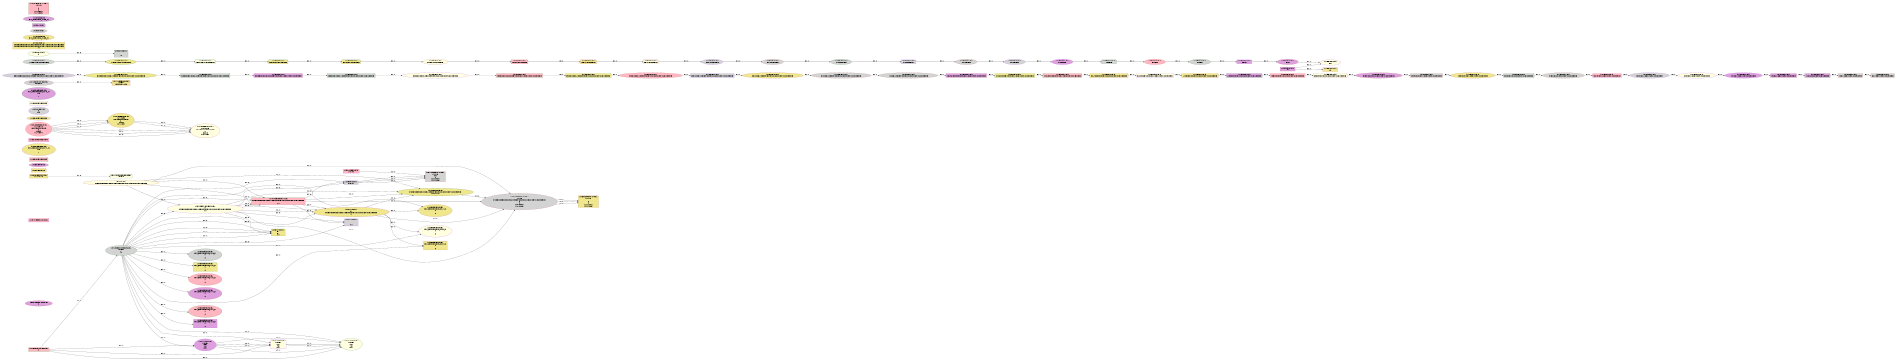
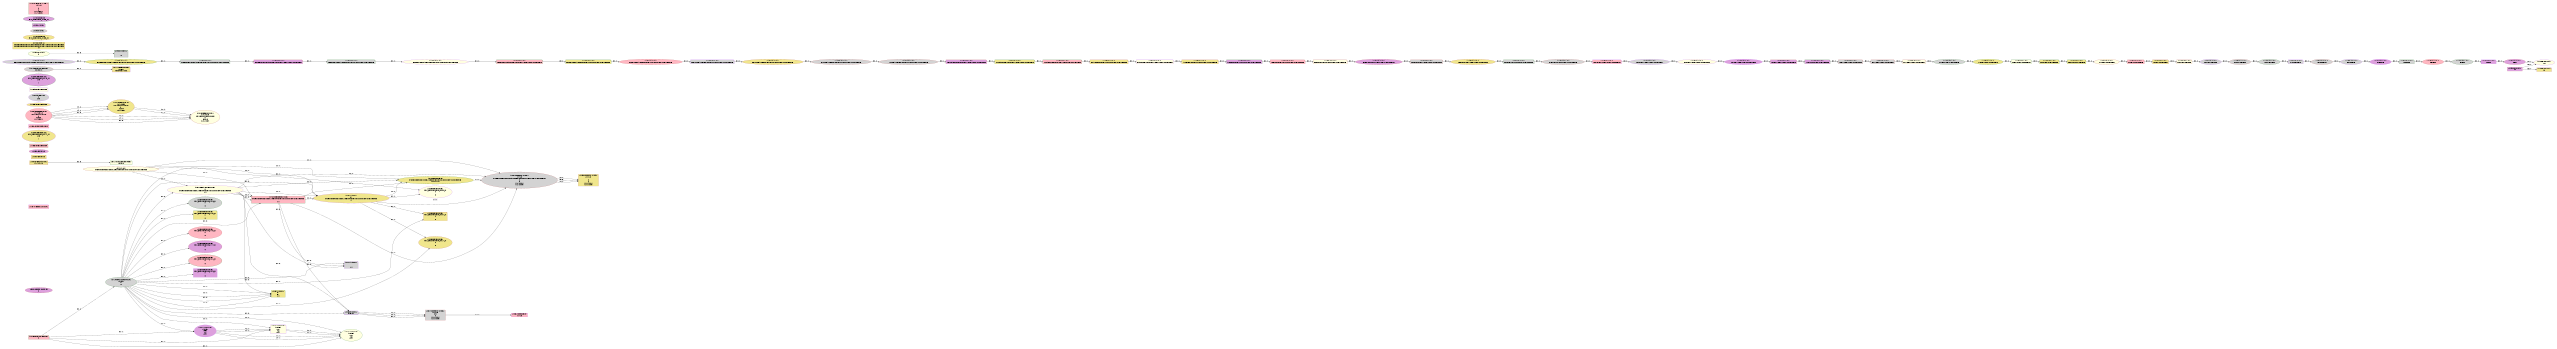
none -> (1914, 62)
(392, 173) -> (478, 315)
